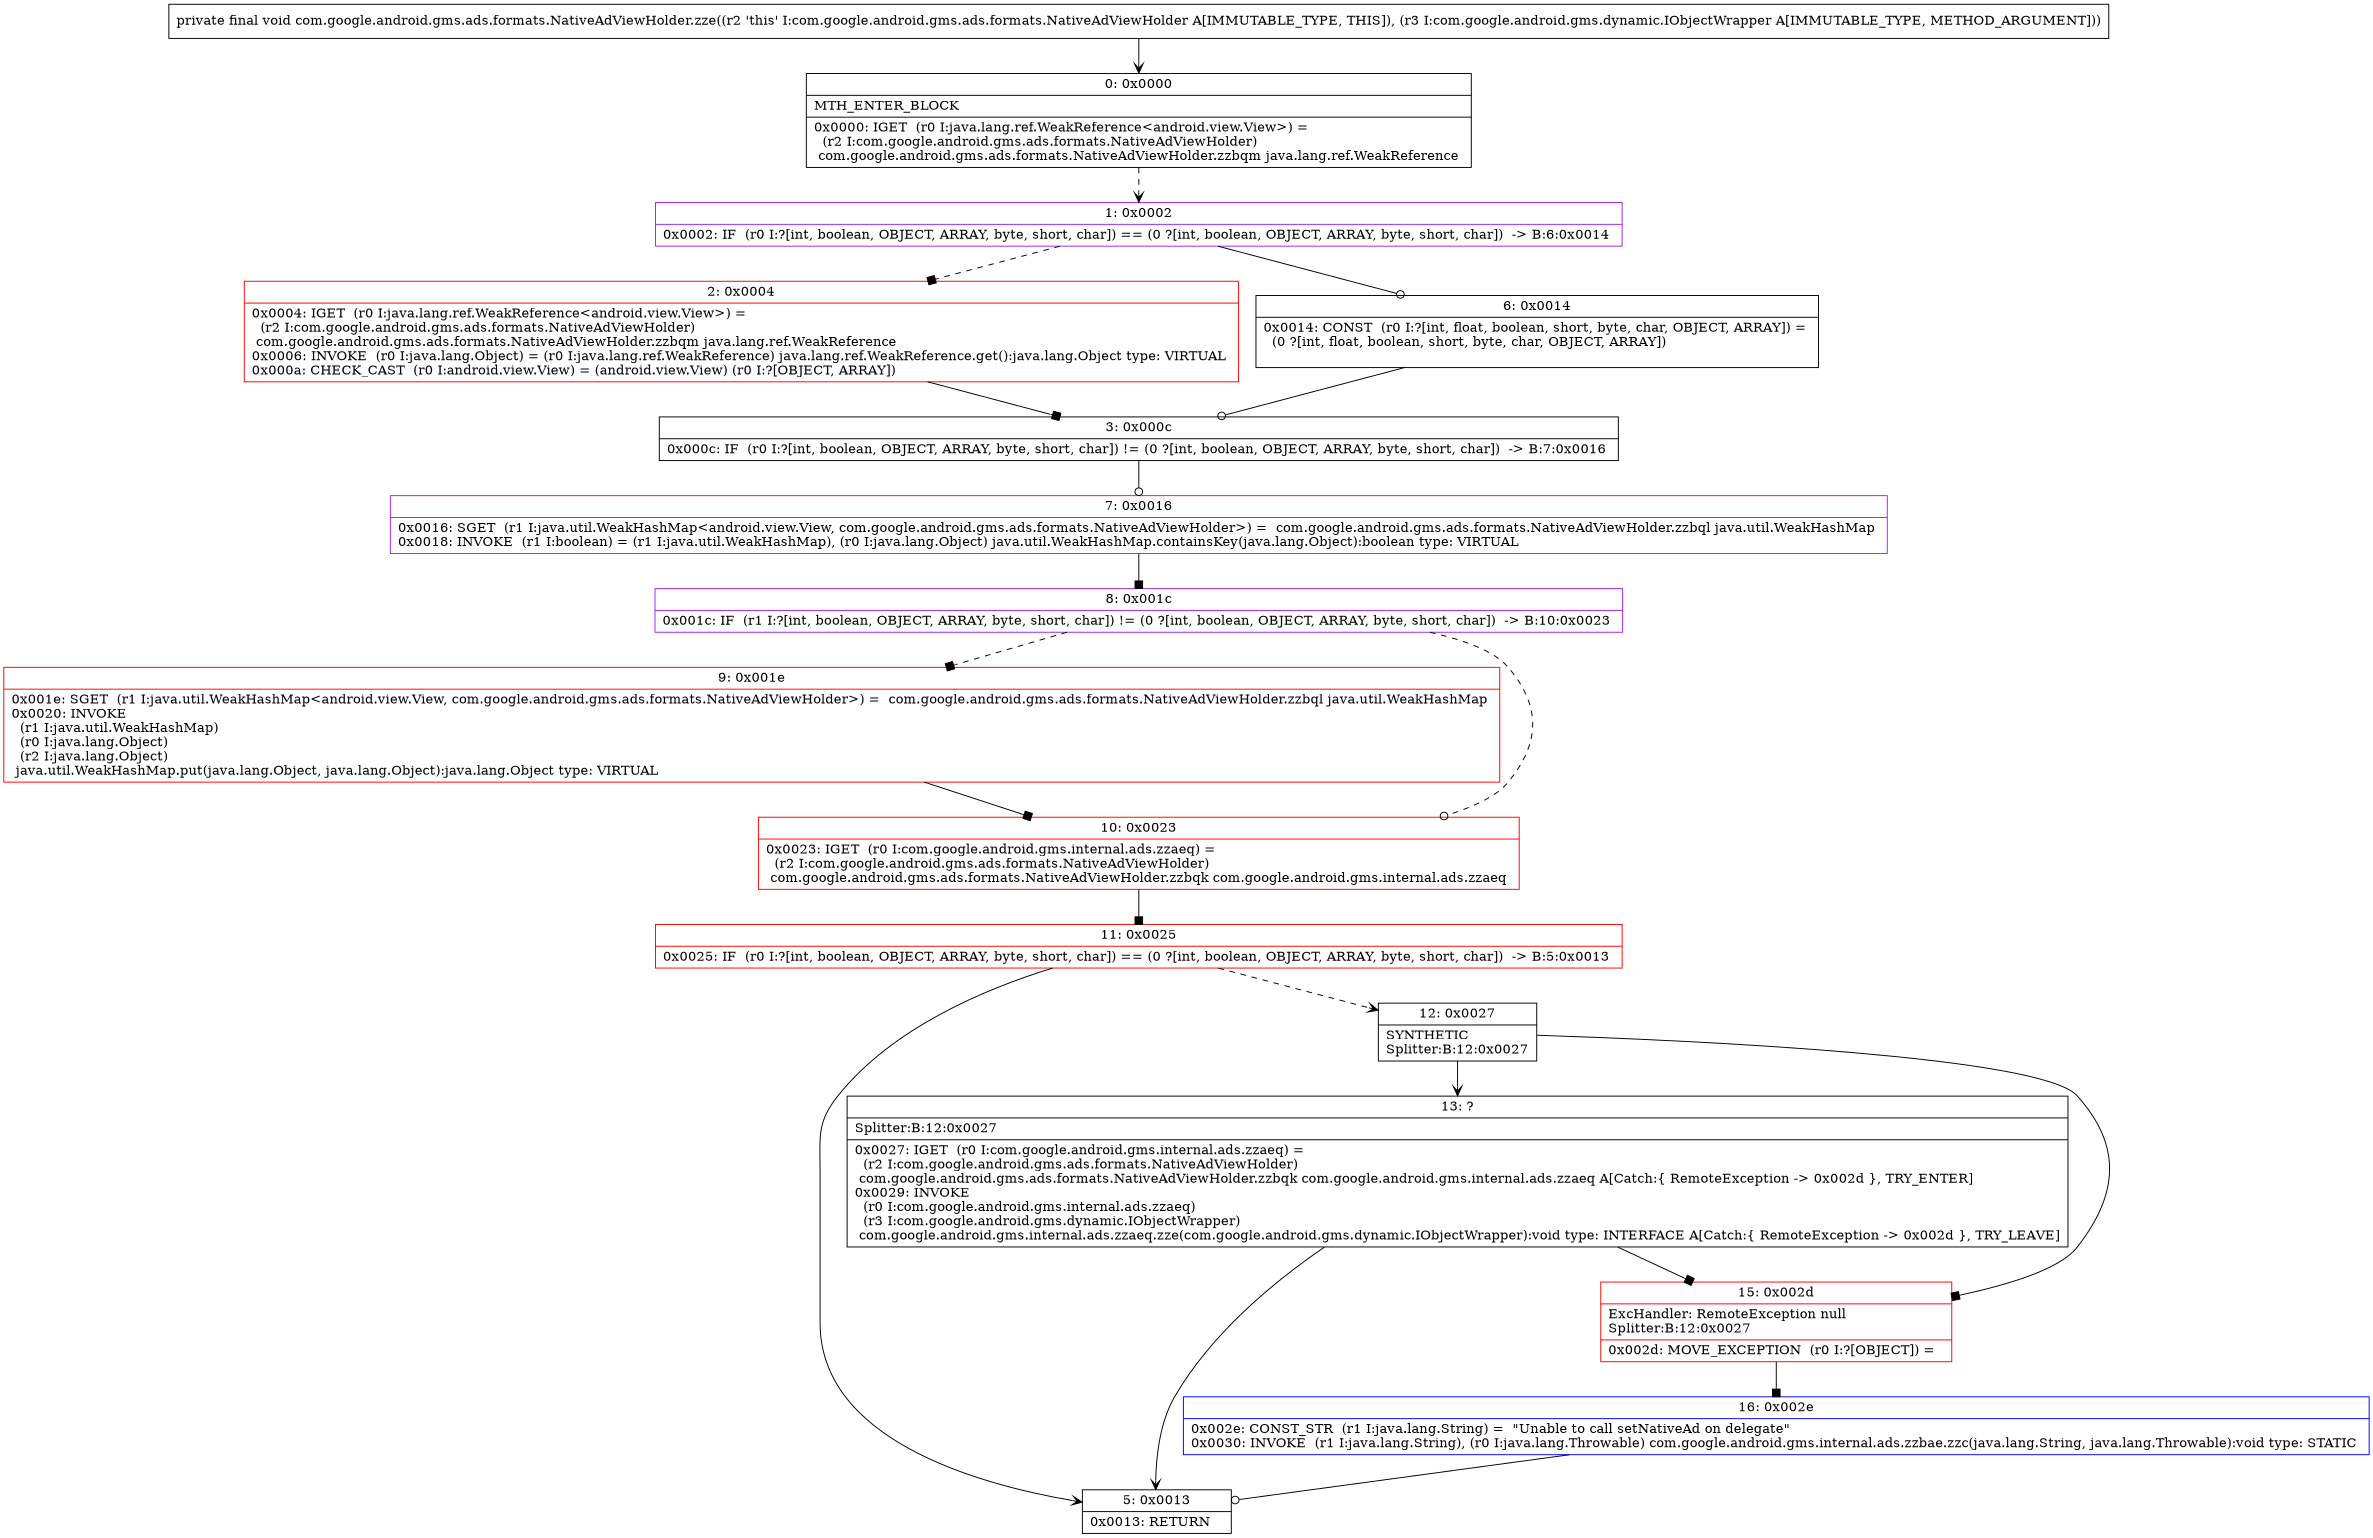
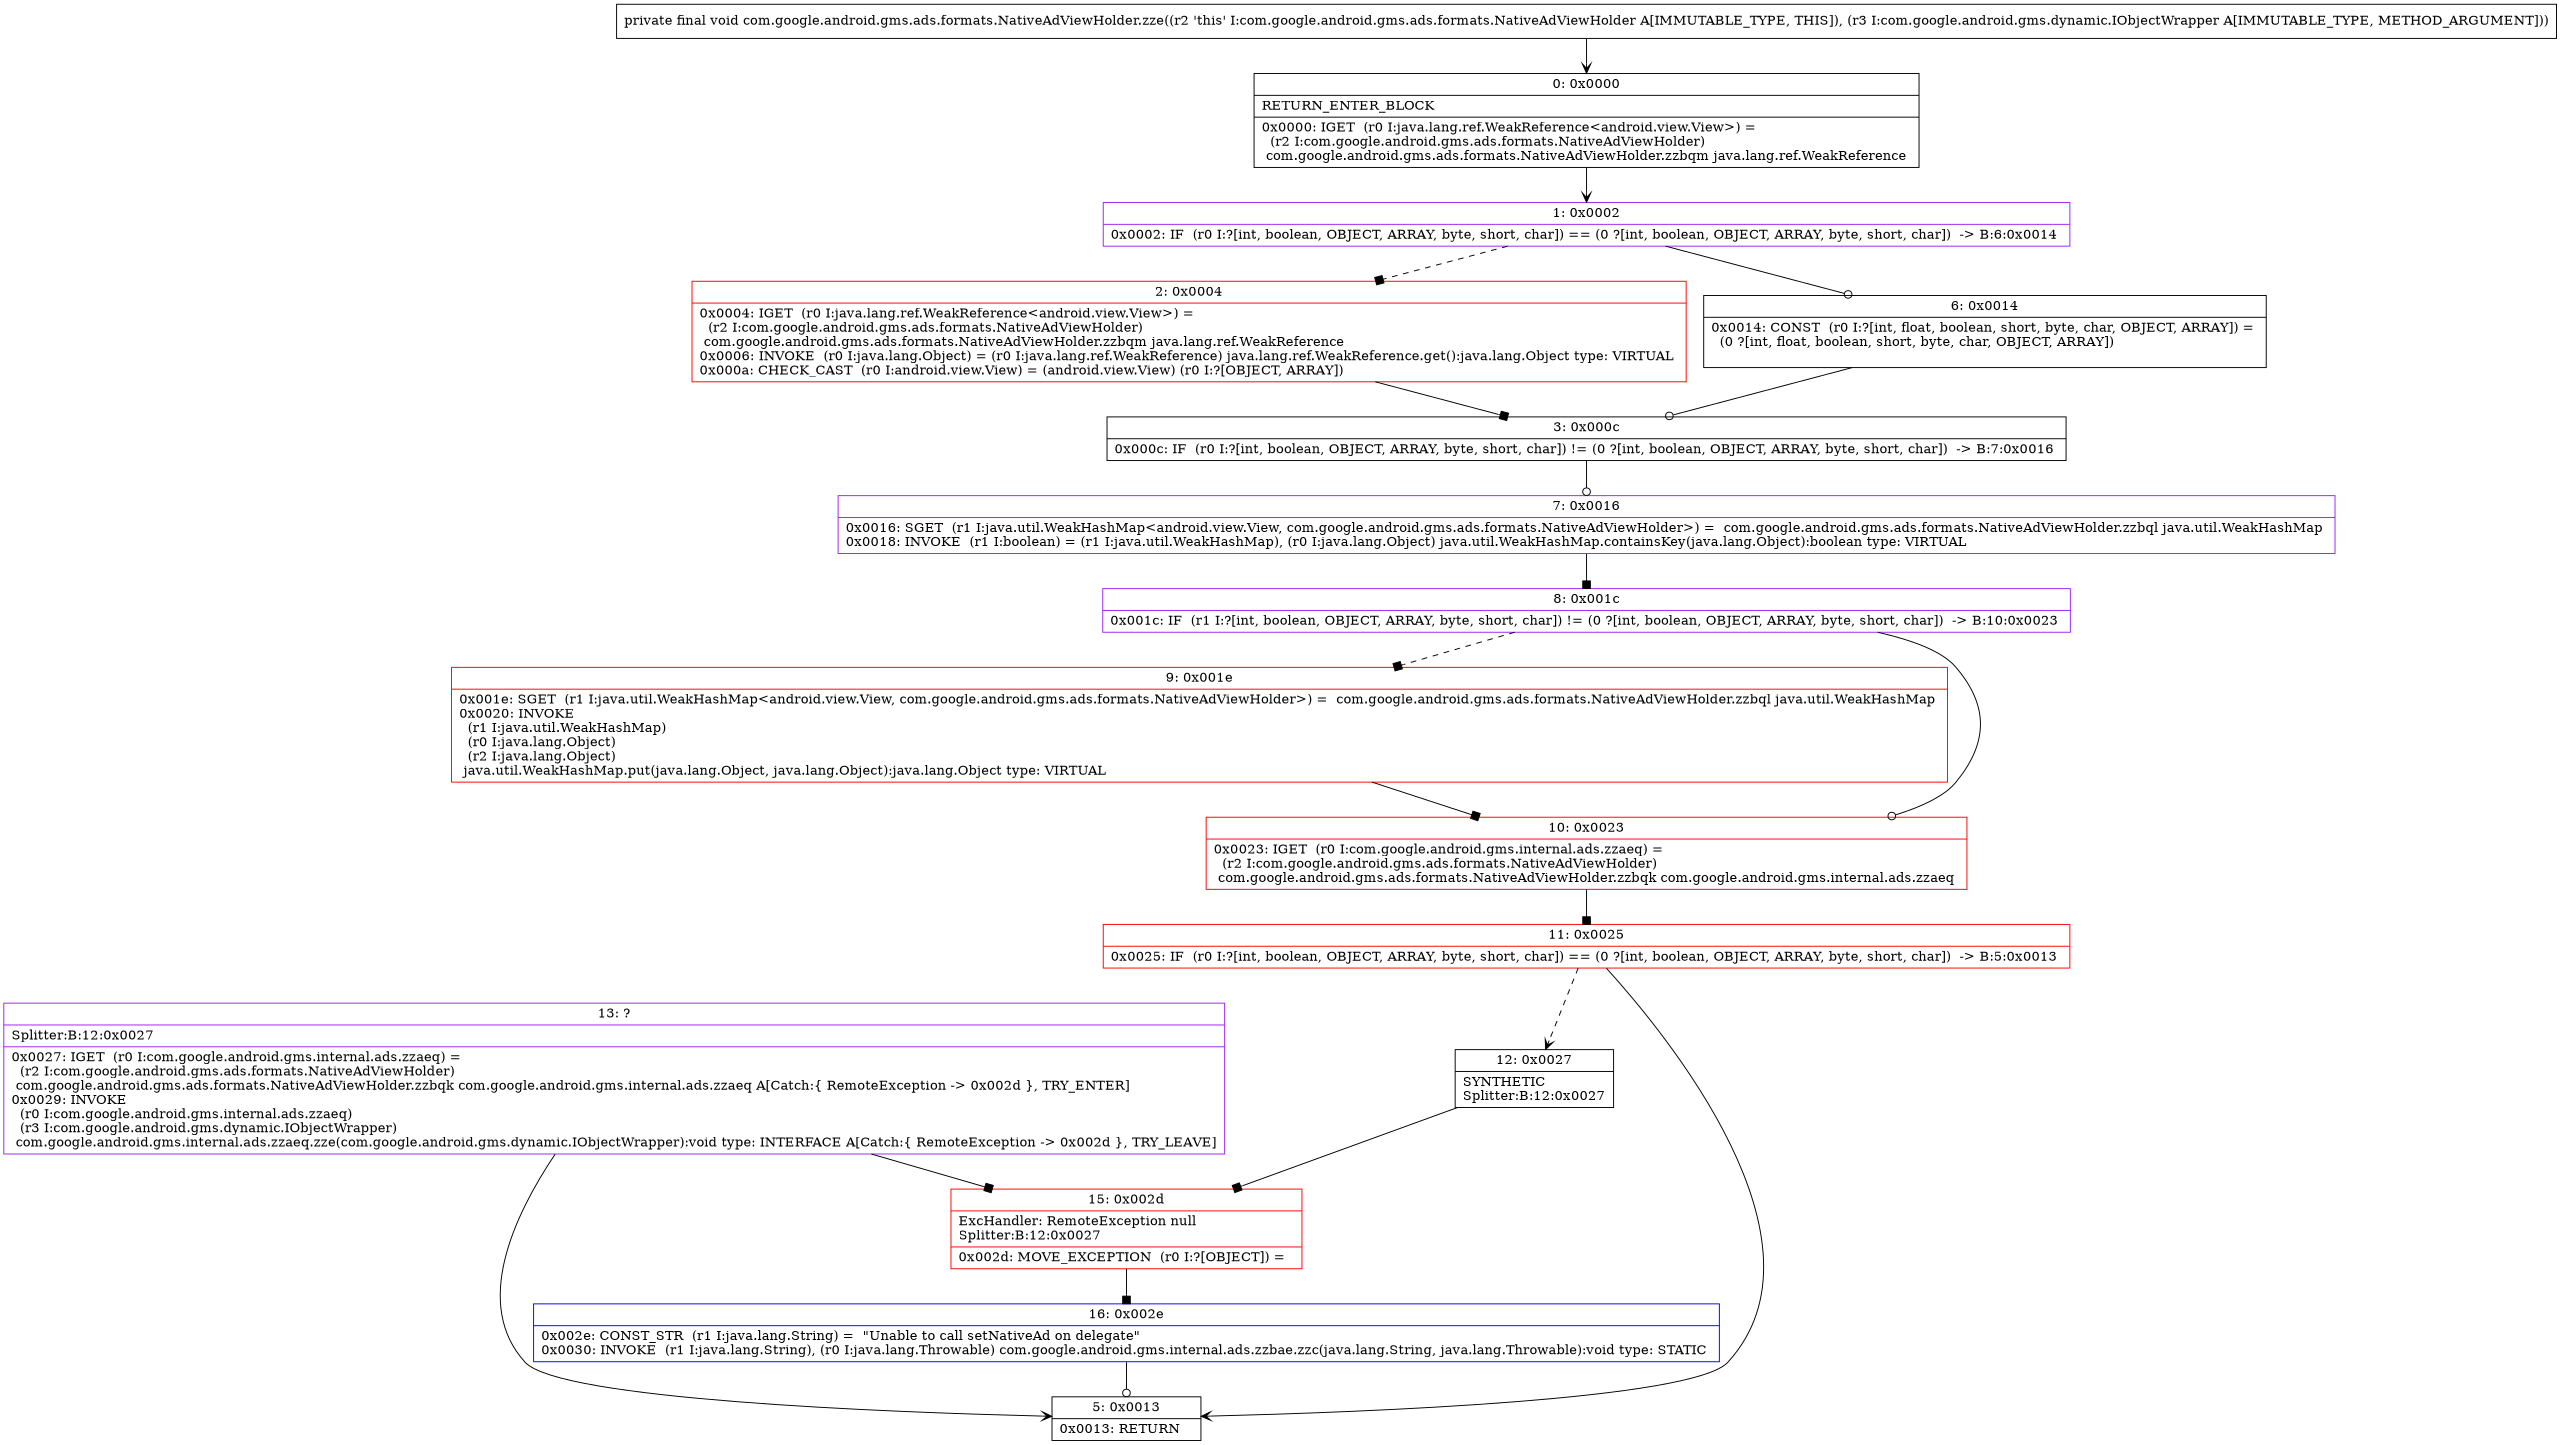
(887, 106) -> (1348, 106)
(1139, 180) -> (1587, 180)
(1532, 716) -> (1980, 716)
(1458, 1074) -> none
(1458, 1172) -> (614, 1079)
